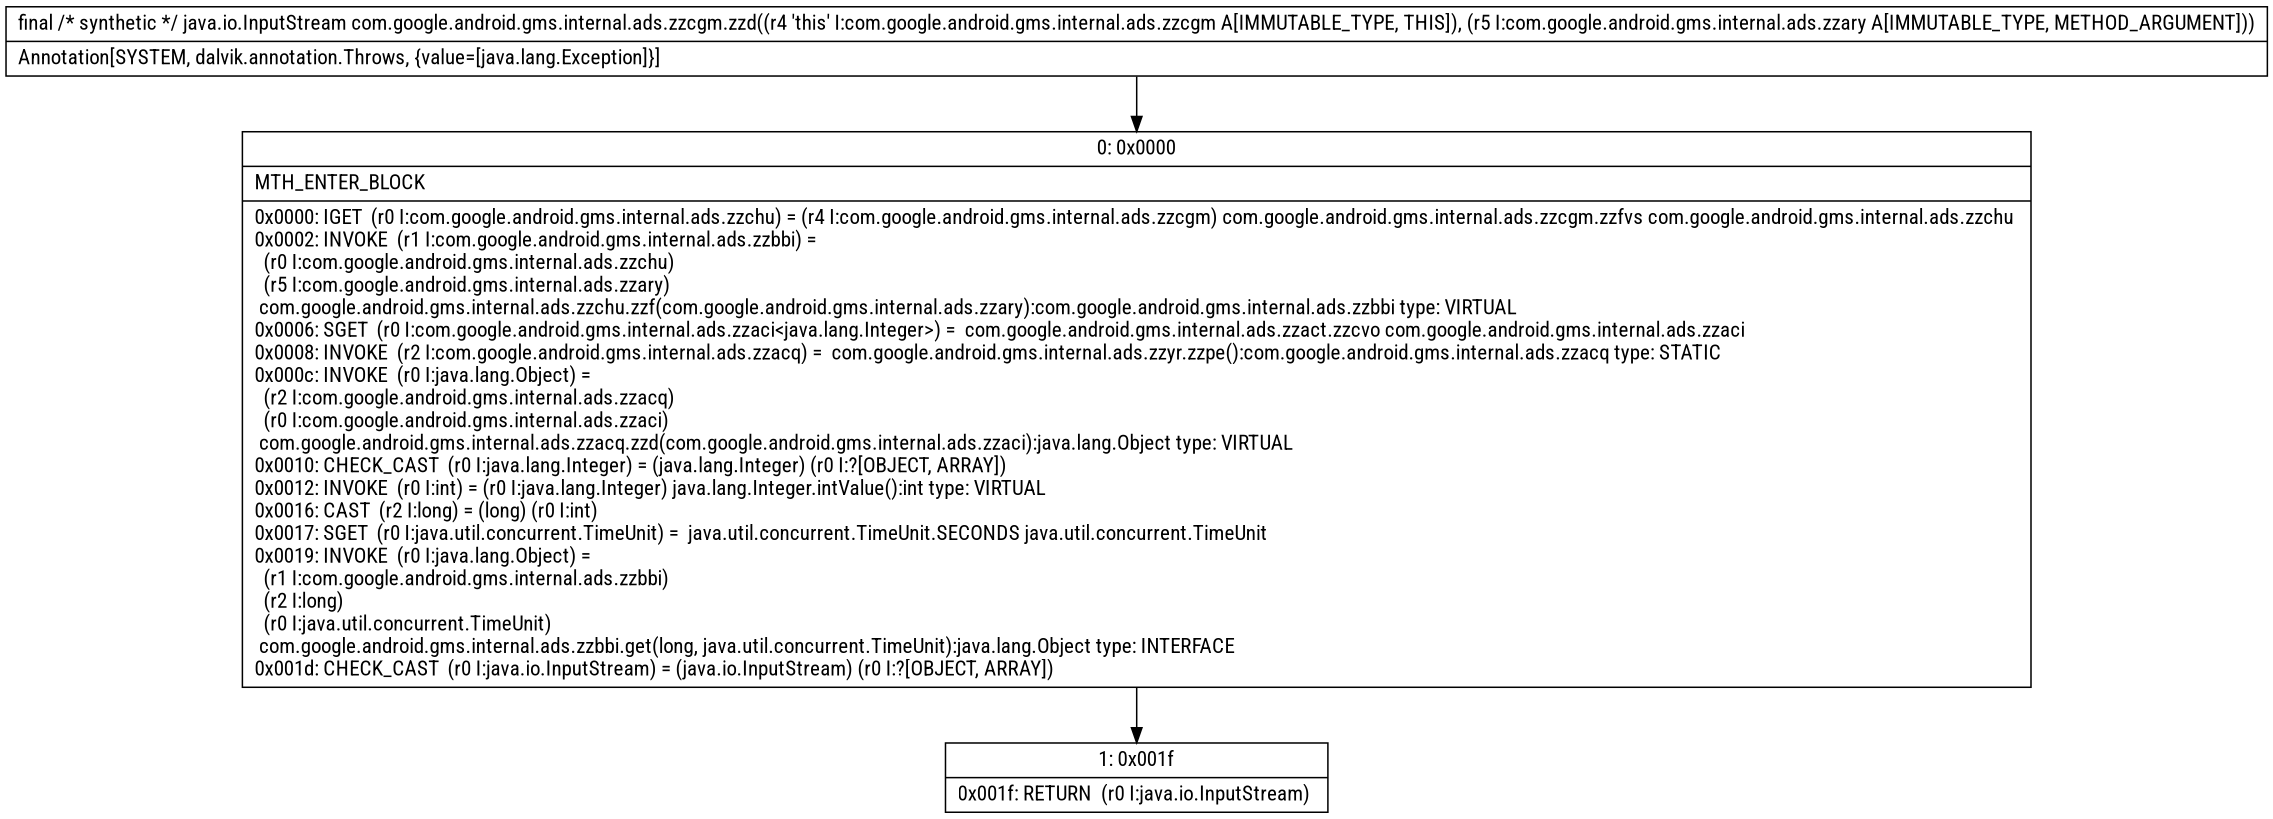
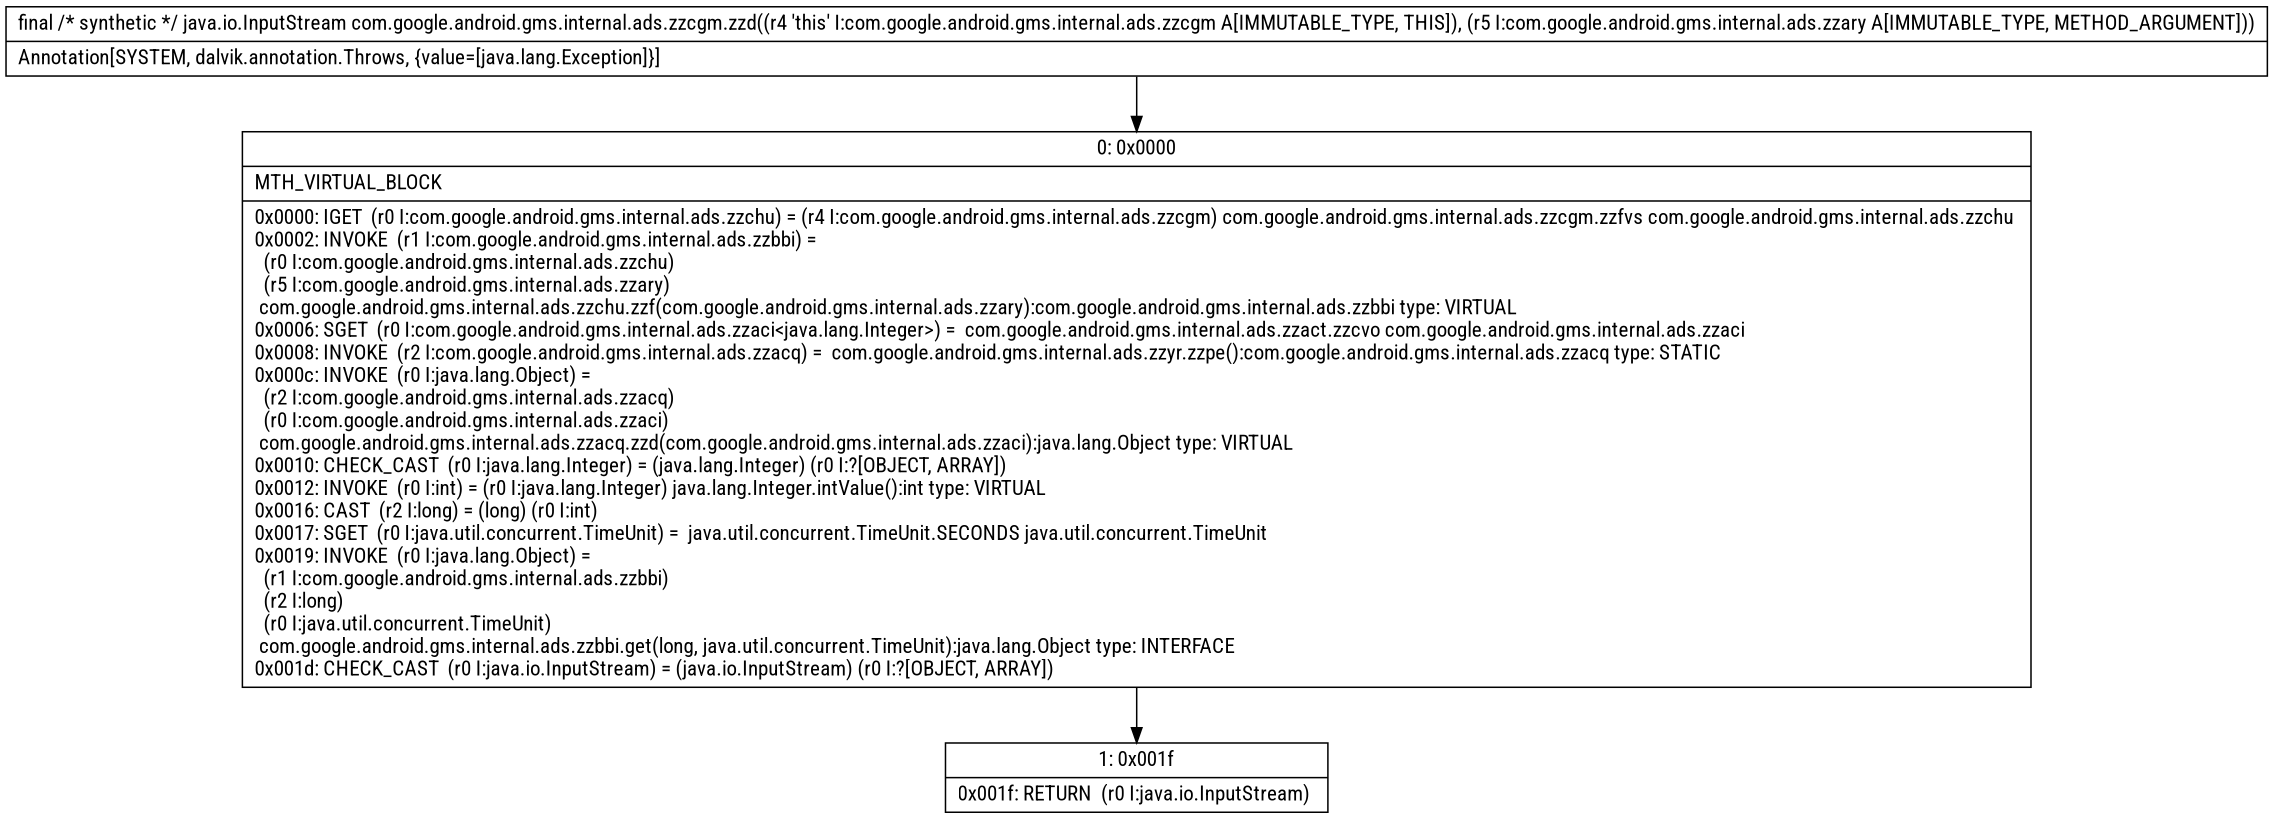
(340, 183) -> (349, 183)
